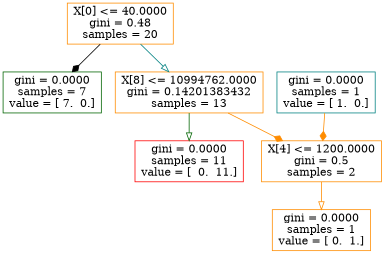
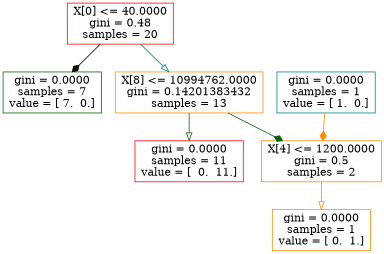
(120, 24) -> (120, 24)
(251, 125) -> (251, 125)
